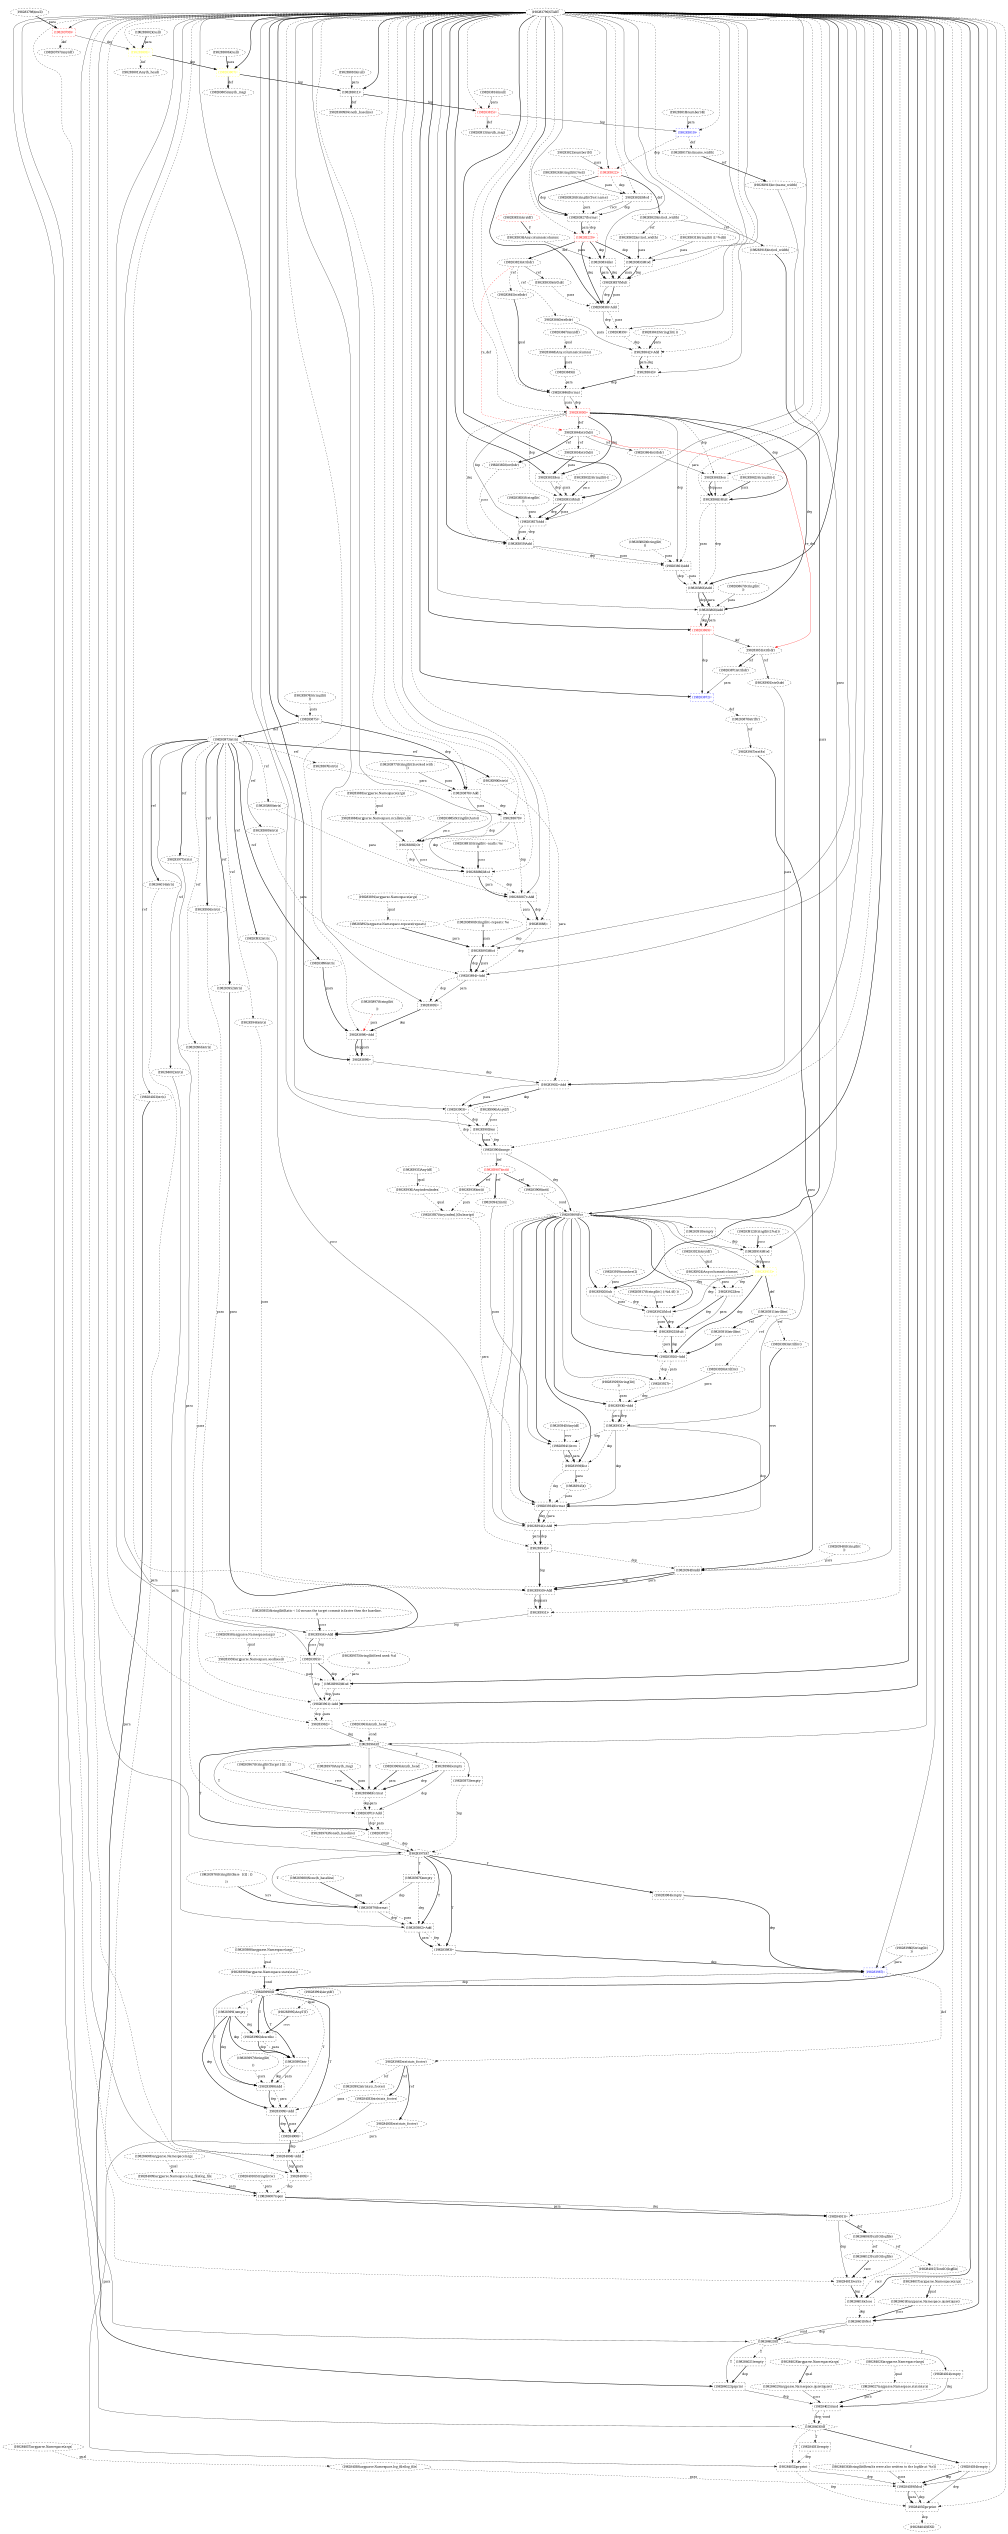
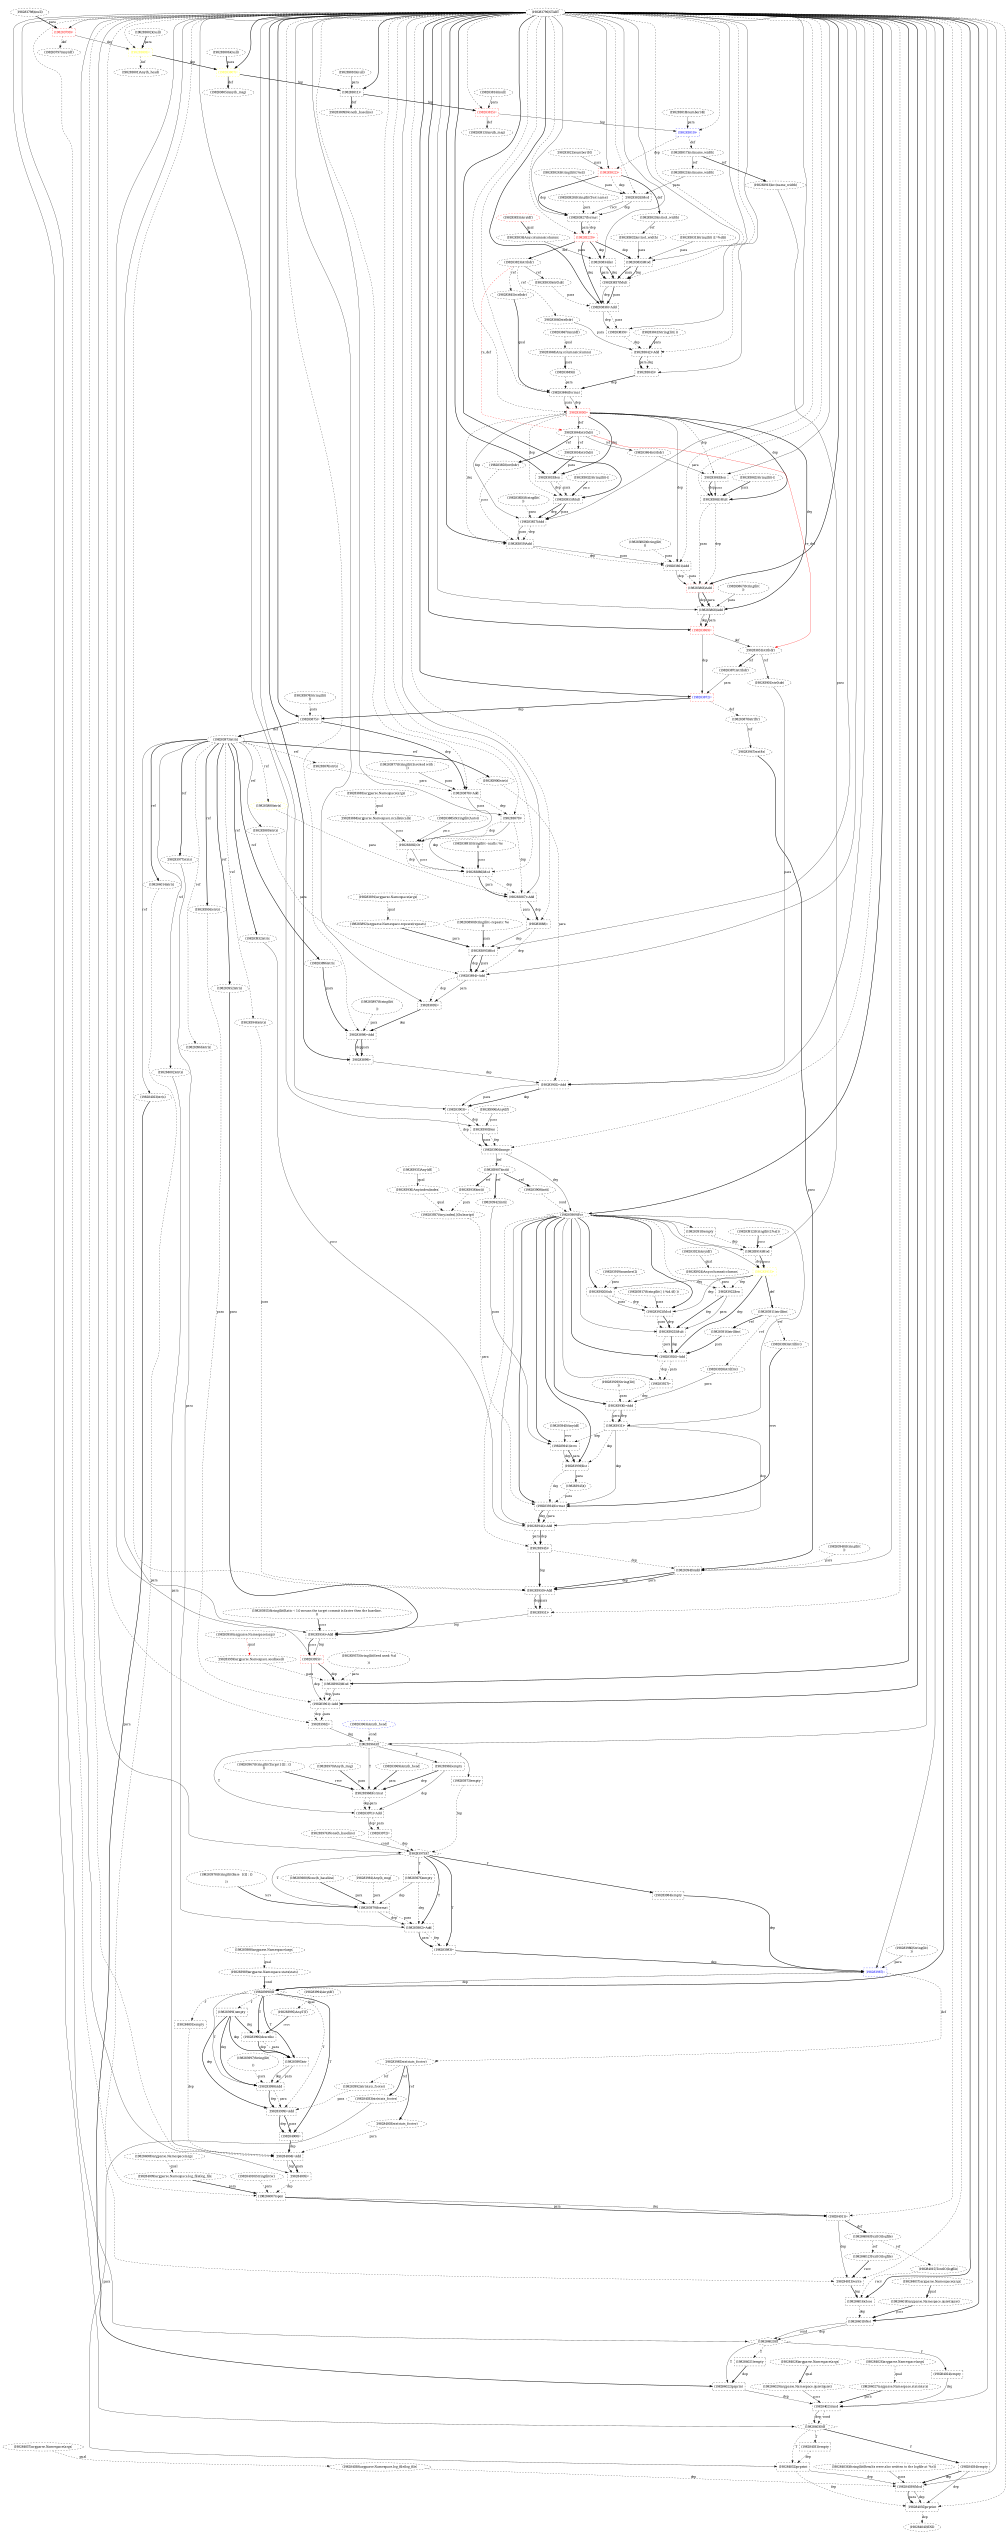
none -> (693, 173)
(530, 228) -> (530, 228)
(769, 250) -> none
(700, 588) -> (700, 588)
(702, 697) -> (702, 697)
none -> (507, 708)
(269, 806) -> (269, 806)
(369, 1021) -> (369, 1021)
(497, 1170) -> (497, 1170)
(194, 1498) -> none
(248, 1646) -> (248, 1646)
(312, 1659) -> (312, 1659)
(369, 1724) -> (369, 1724)
(200, 1796) -> none
none -> (373, 1878)
none -> (191, 2025)
(694, 2477) -> (694, 2477)
